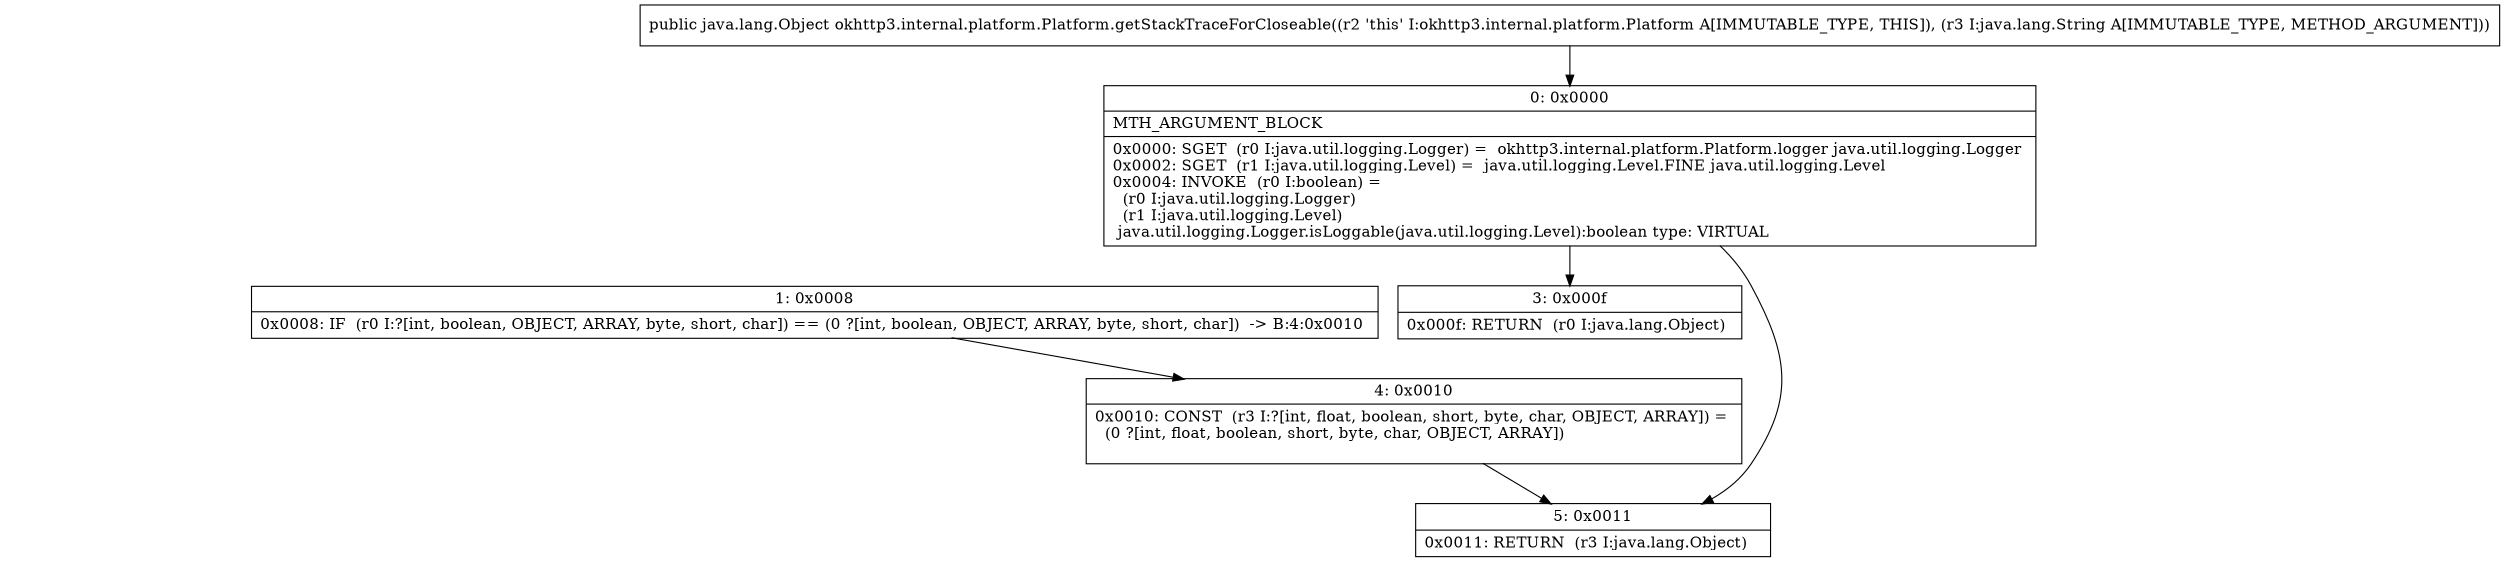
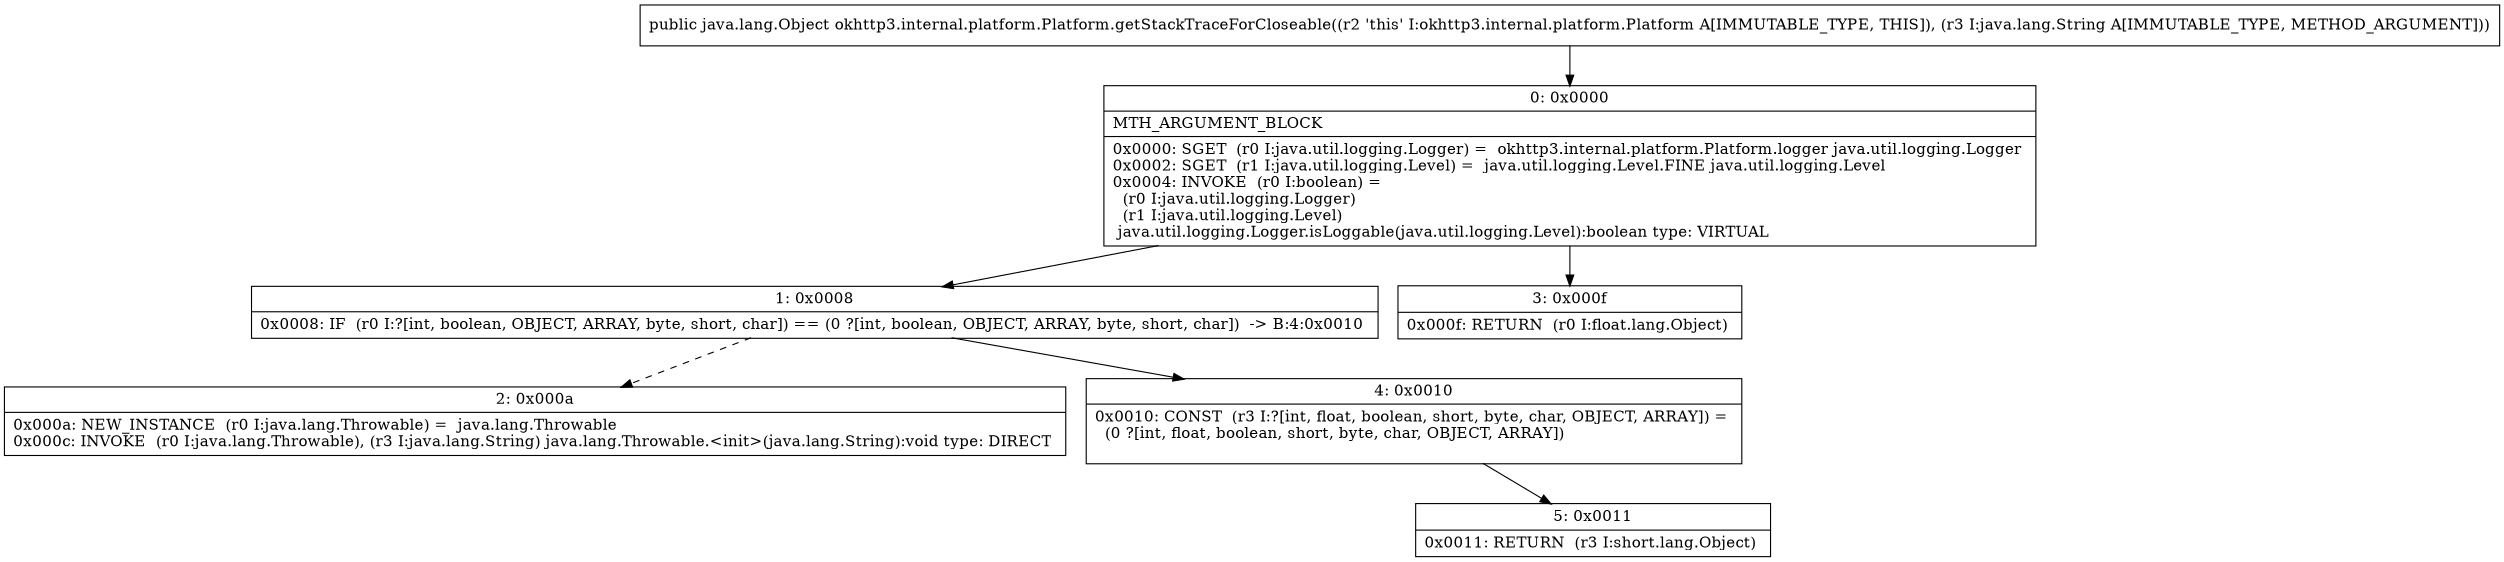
(1569, 325) -> (1570, 325)
(1782, 376) -> (1056, 265)
none -> (535, 421)
(1589, 543) -> (1593, 543)
